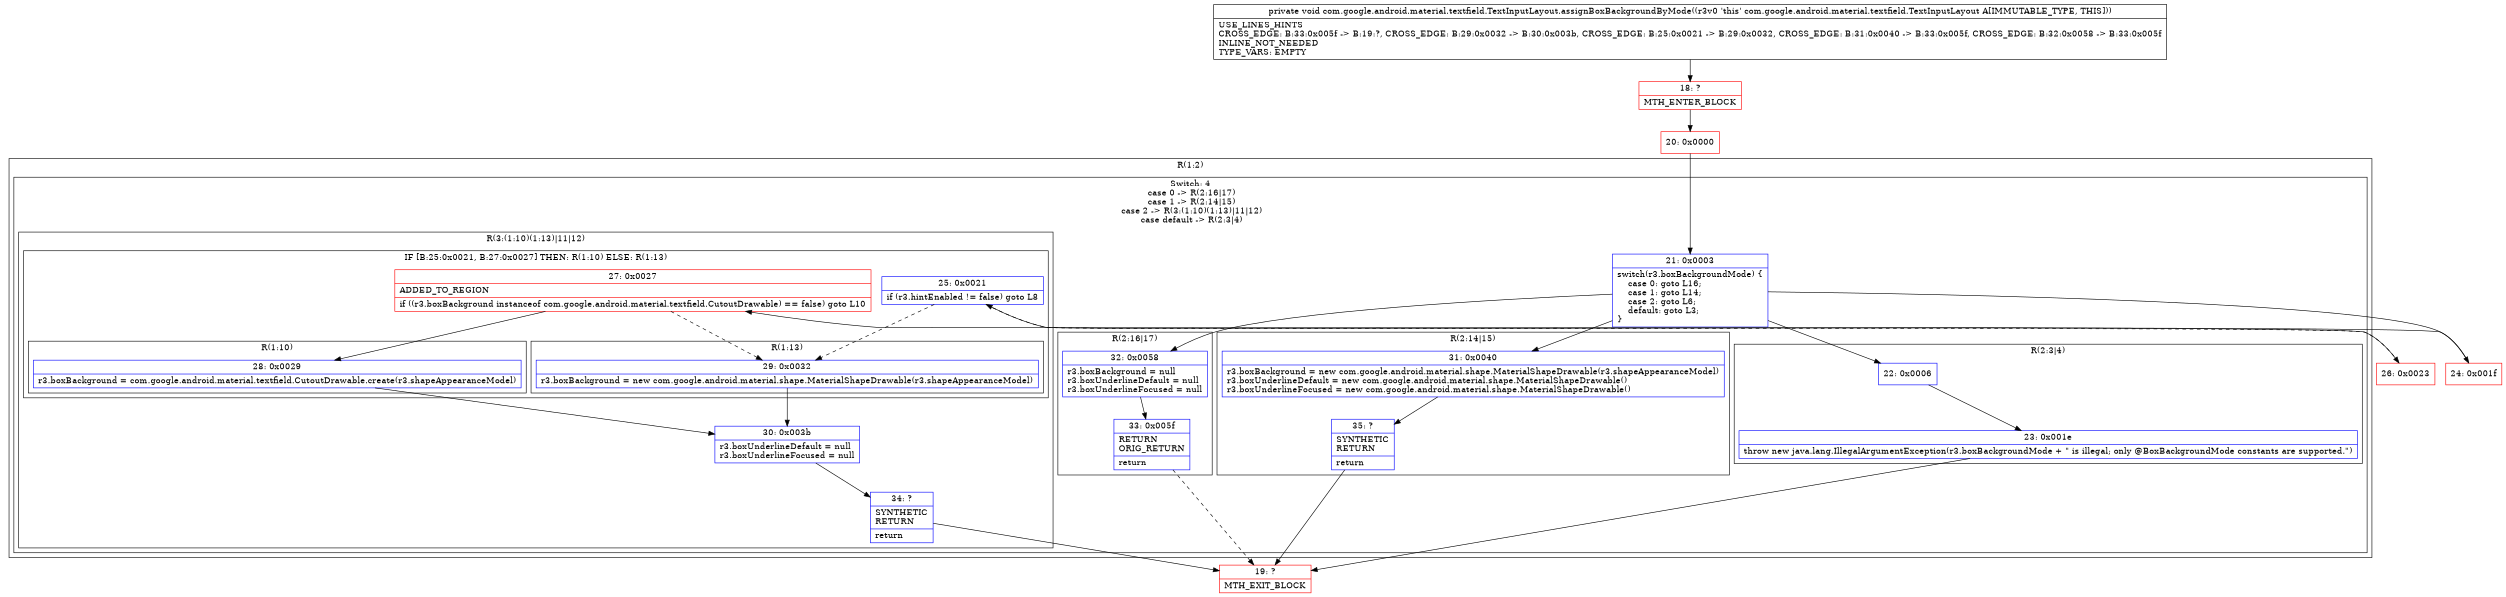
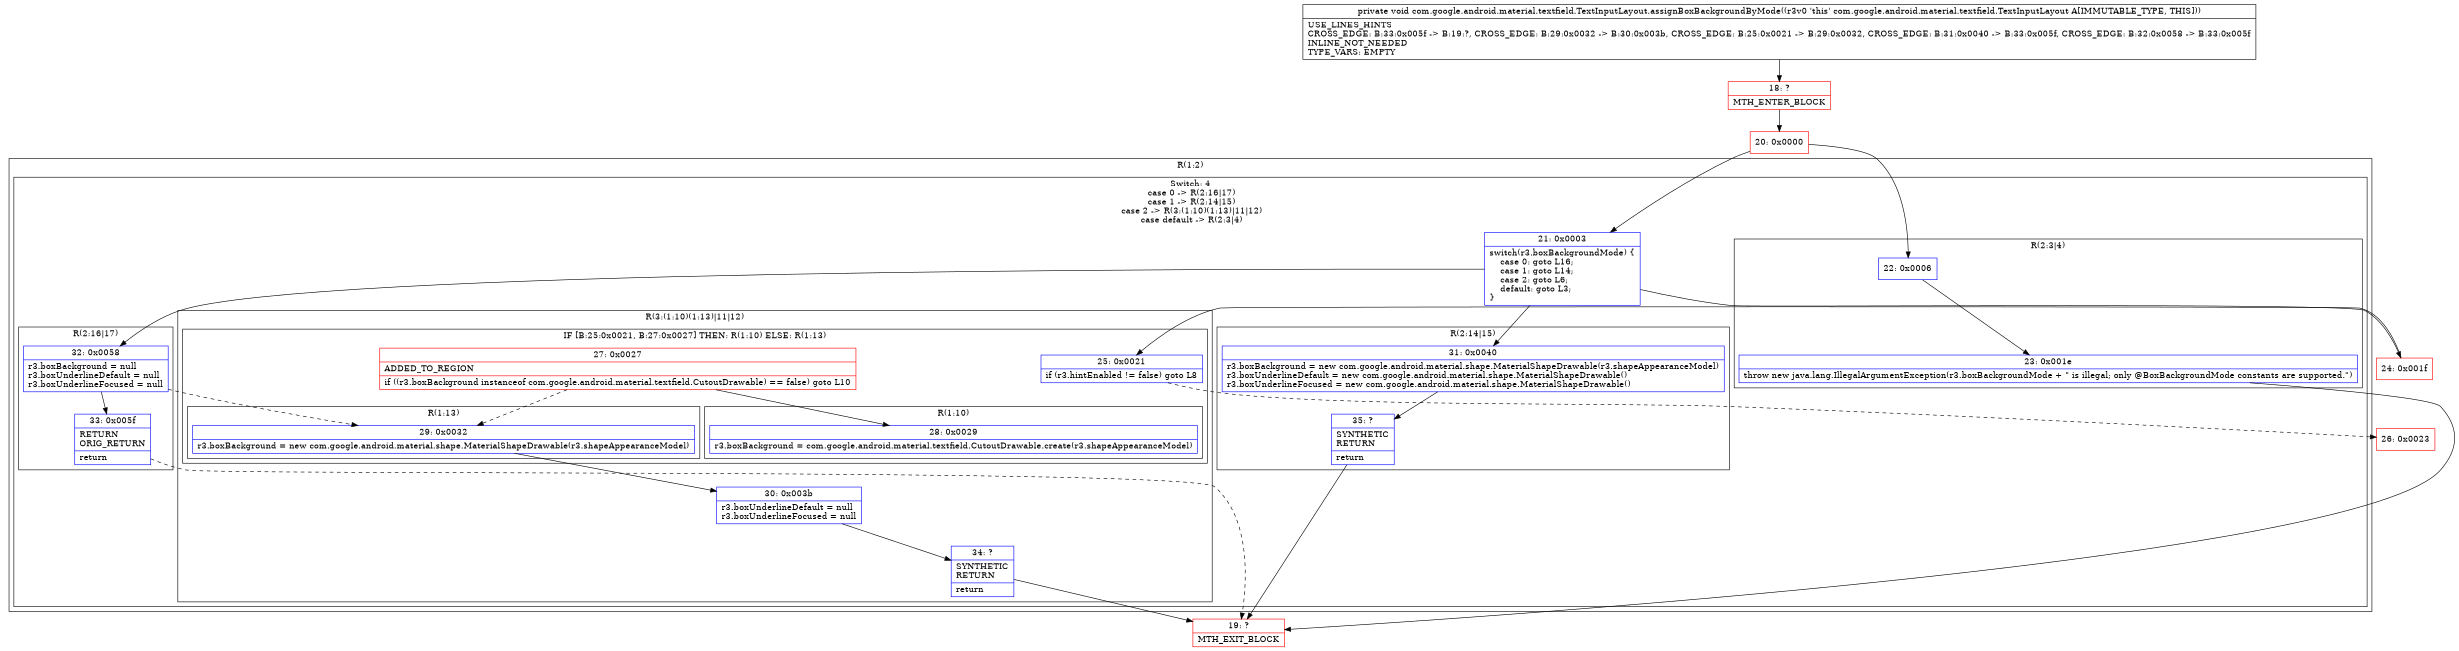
(1581, 327) -> none
(878, 331) -> (274, 411)
(1819, 340) -> (1887, 170)
(542, 411) -> none
